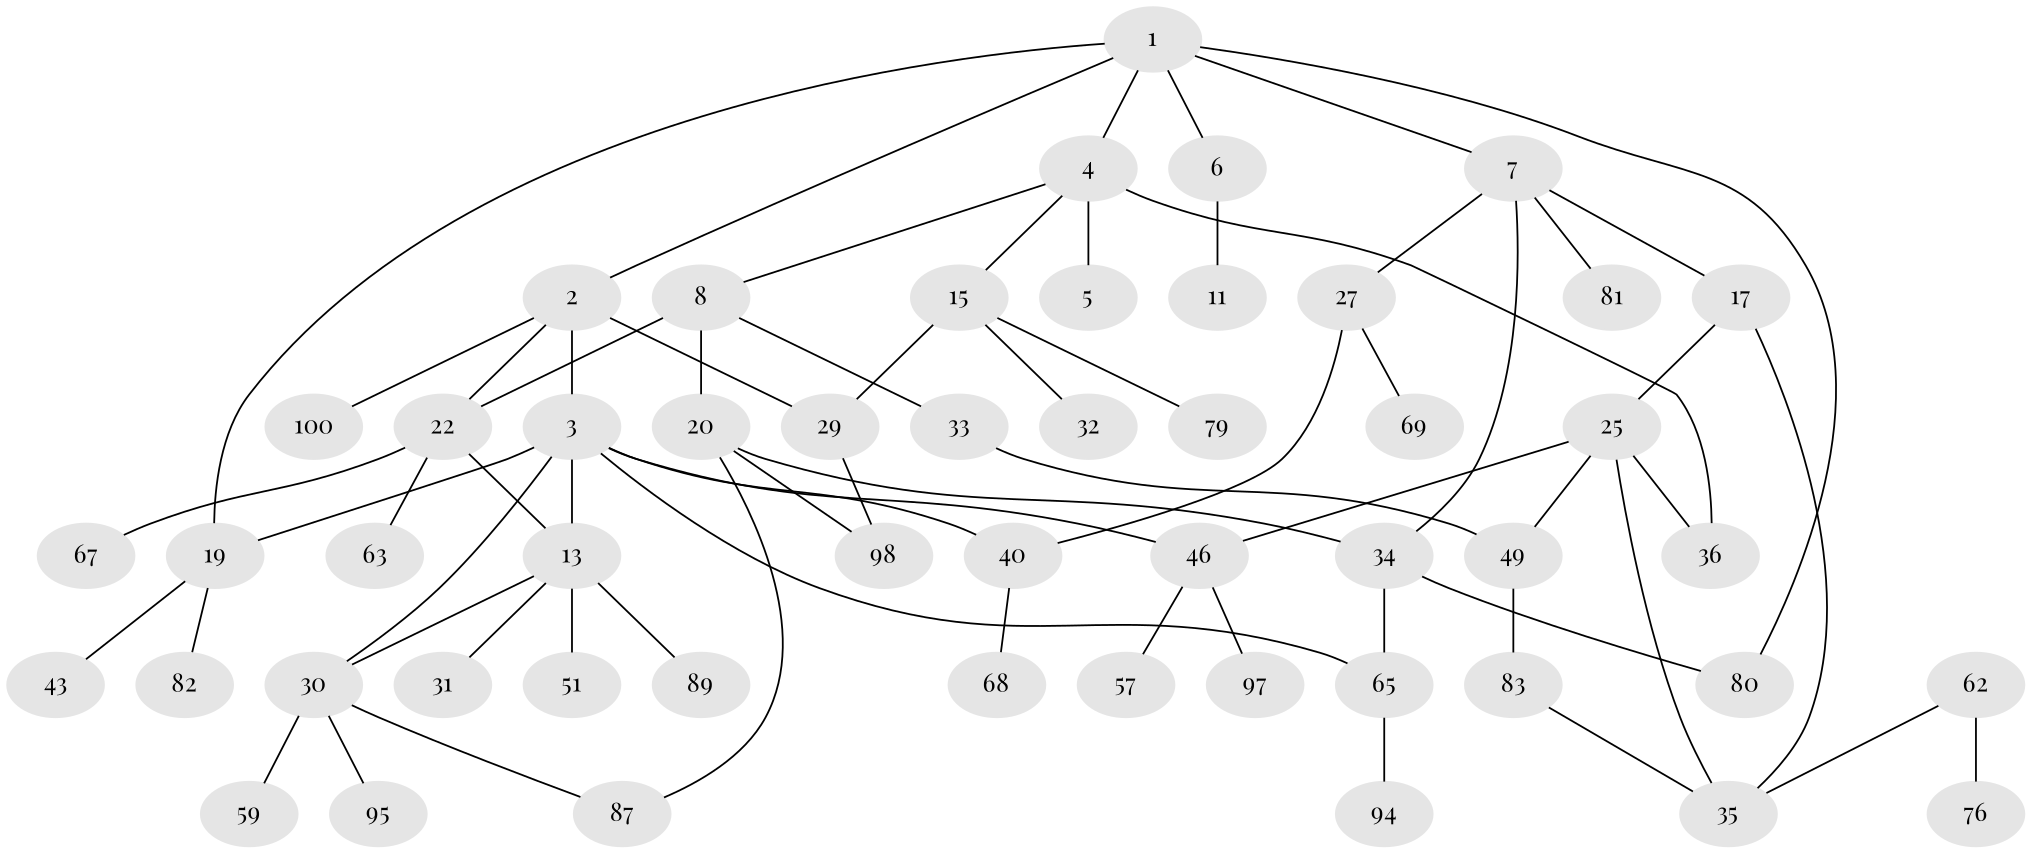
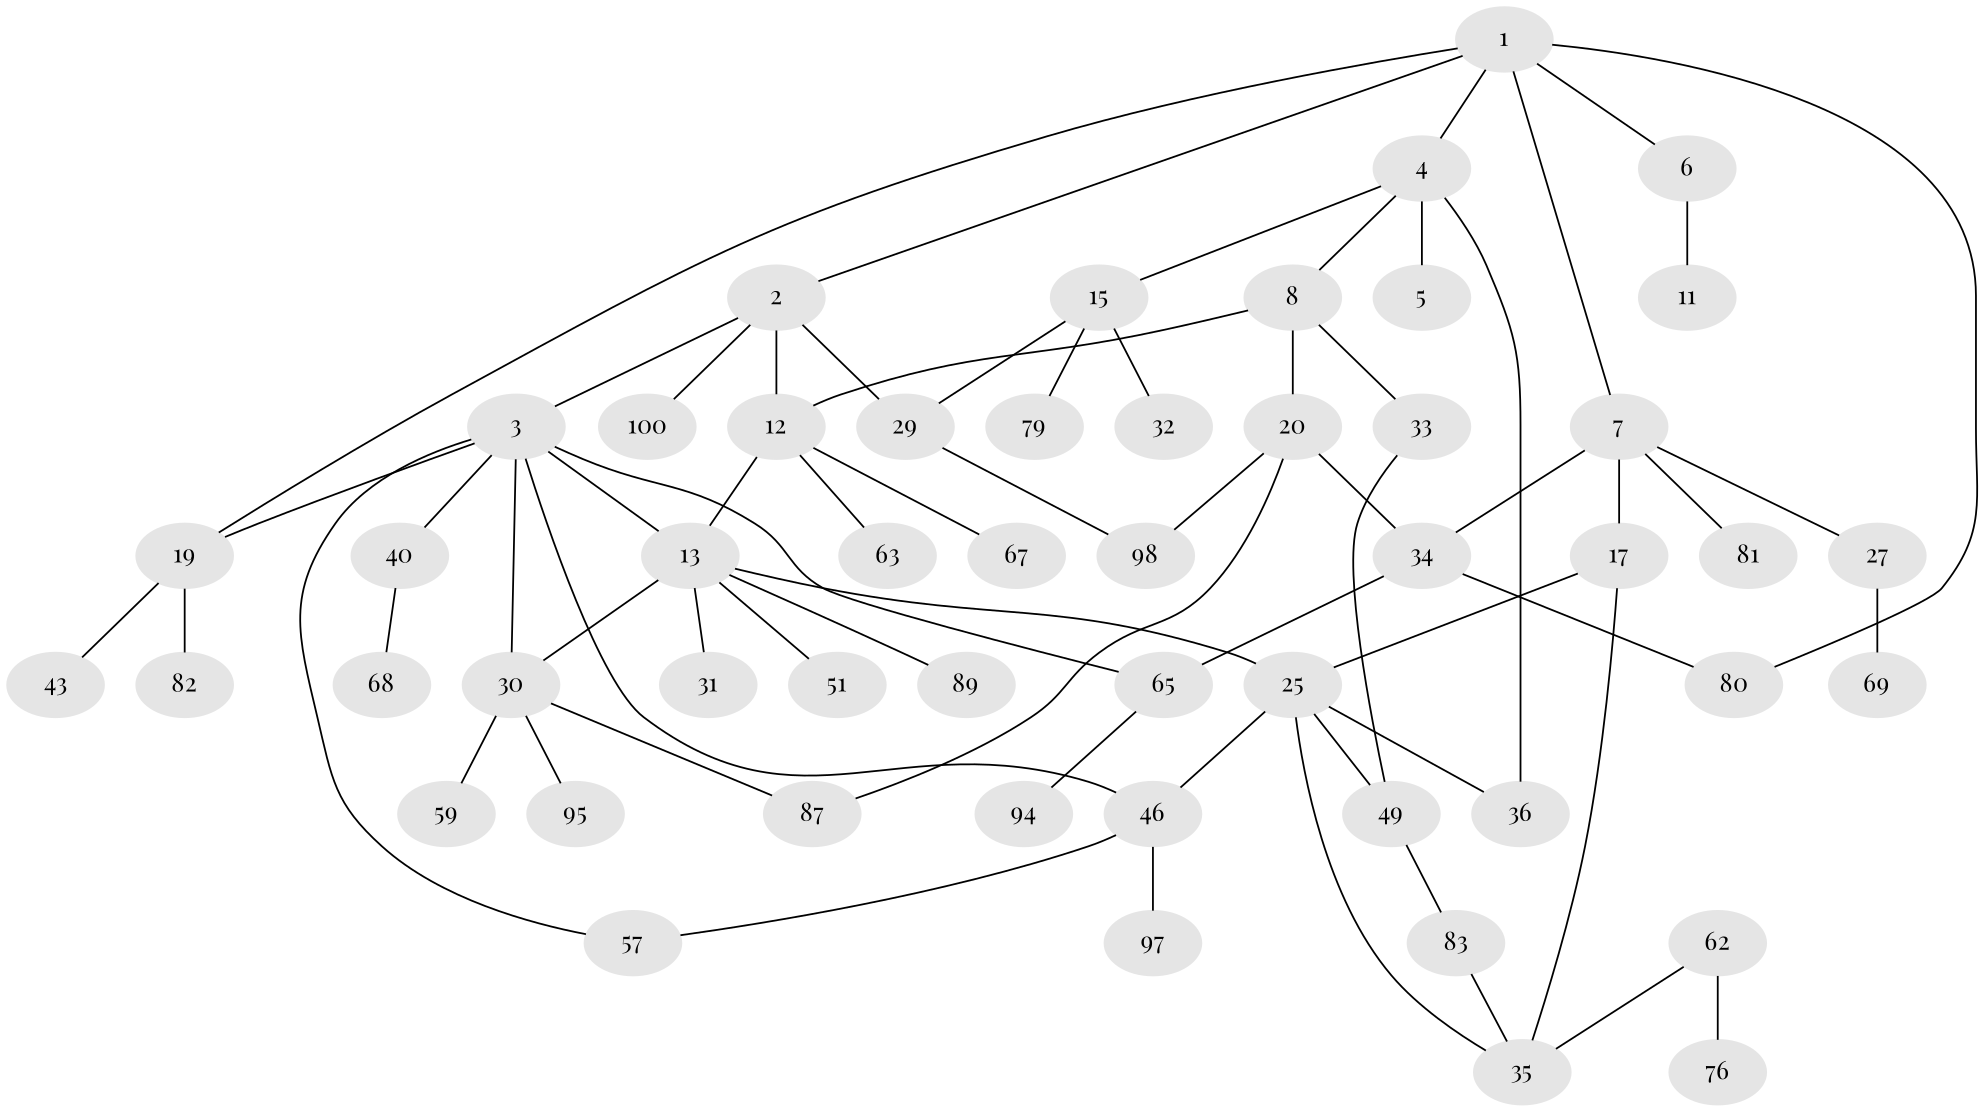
(443, 427) -> (776, 427)
(1249, 479) -> none
none -> (997, 611)
none -> (318, 720)
